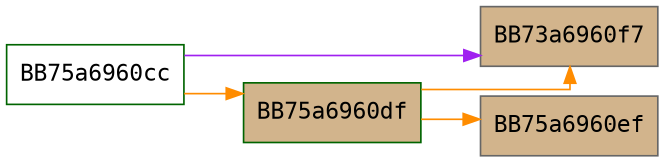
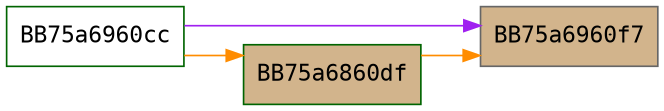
(569, 36) -> (569, 36)
(332, 113) -> (332, 75)
(569, 126) -> none
